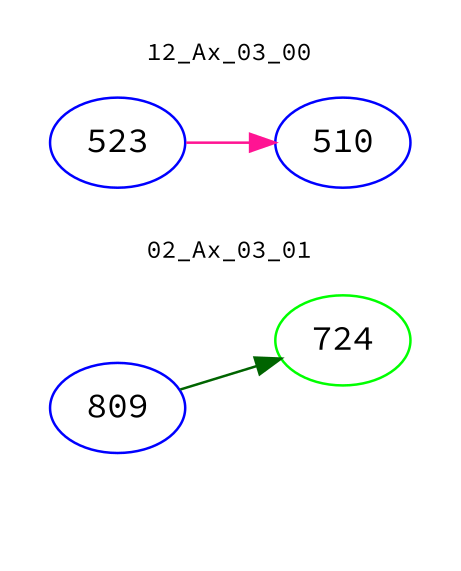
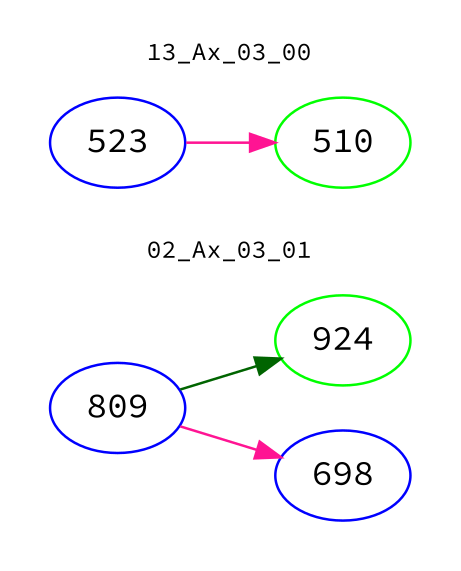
(230, 54) -> (230, 54)
(343, 143) -> (343, 143)
(343, 340) -> (343, 340)
none -> (343, 476)
